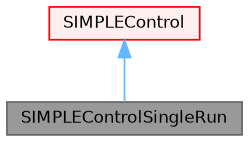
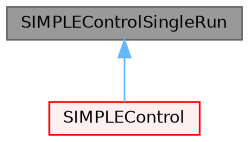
(124, 80) -> (124, 80)
